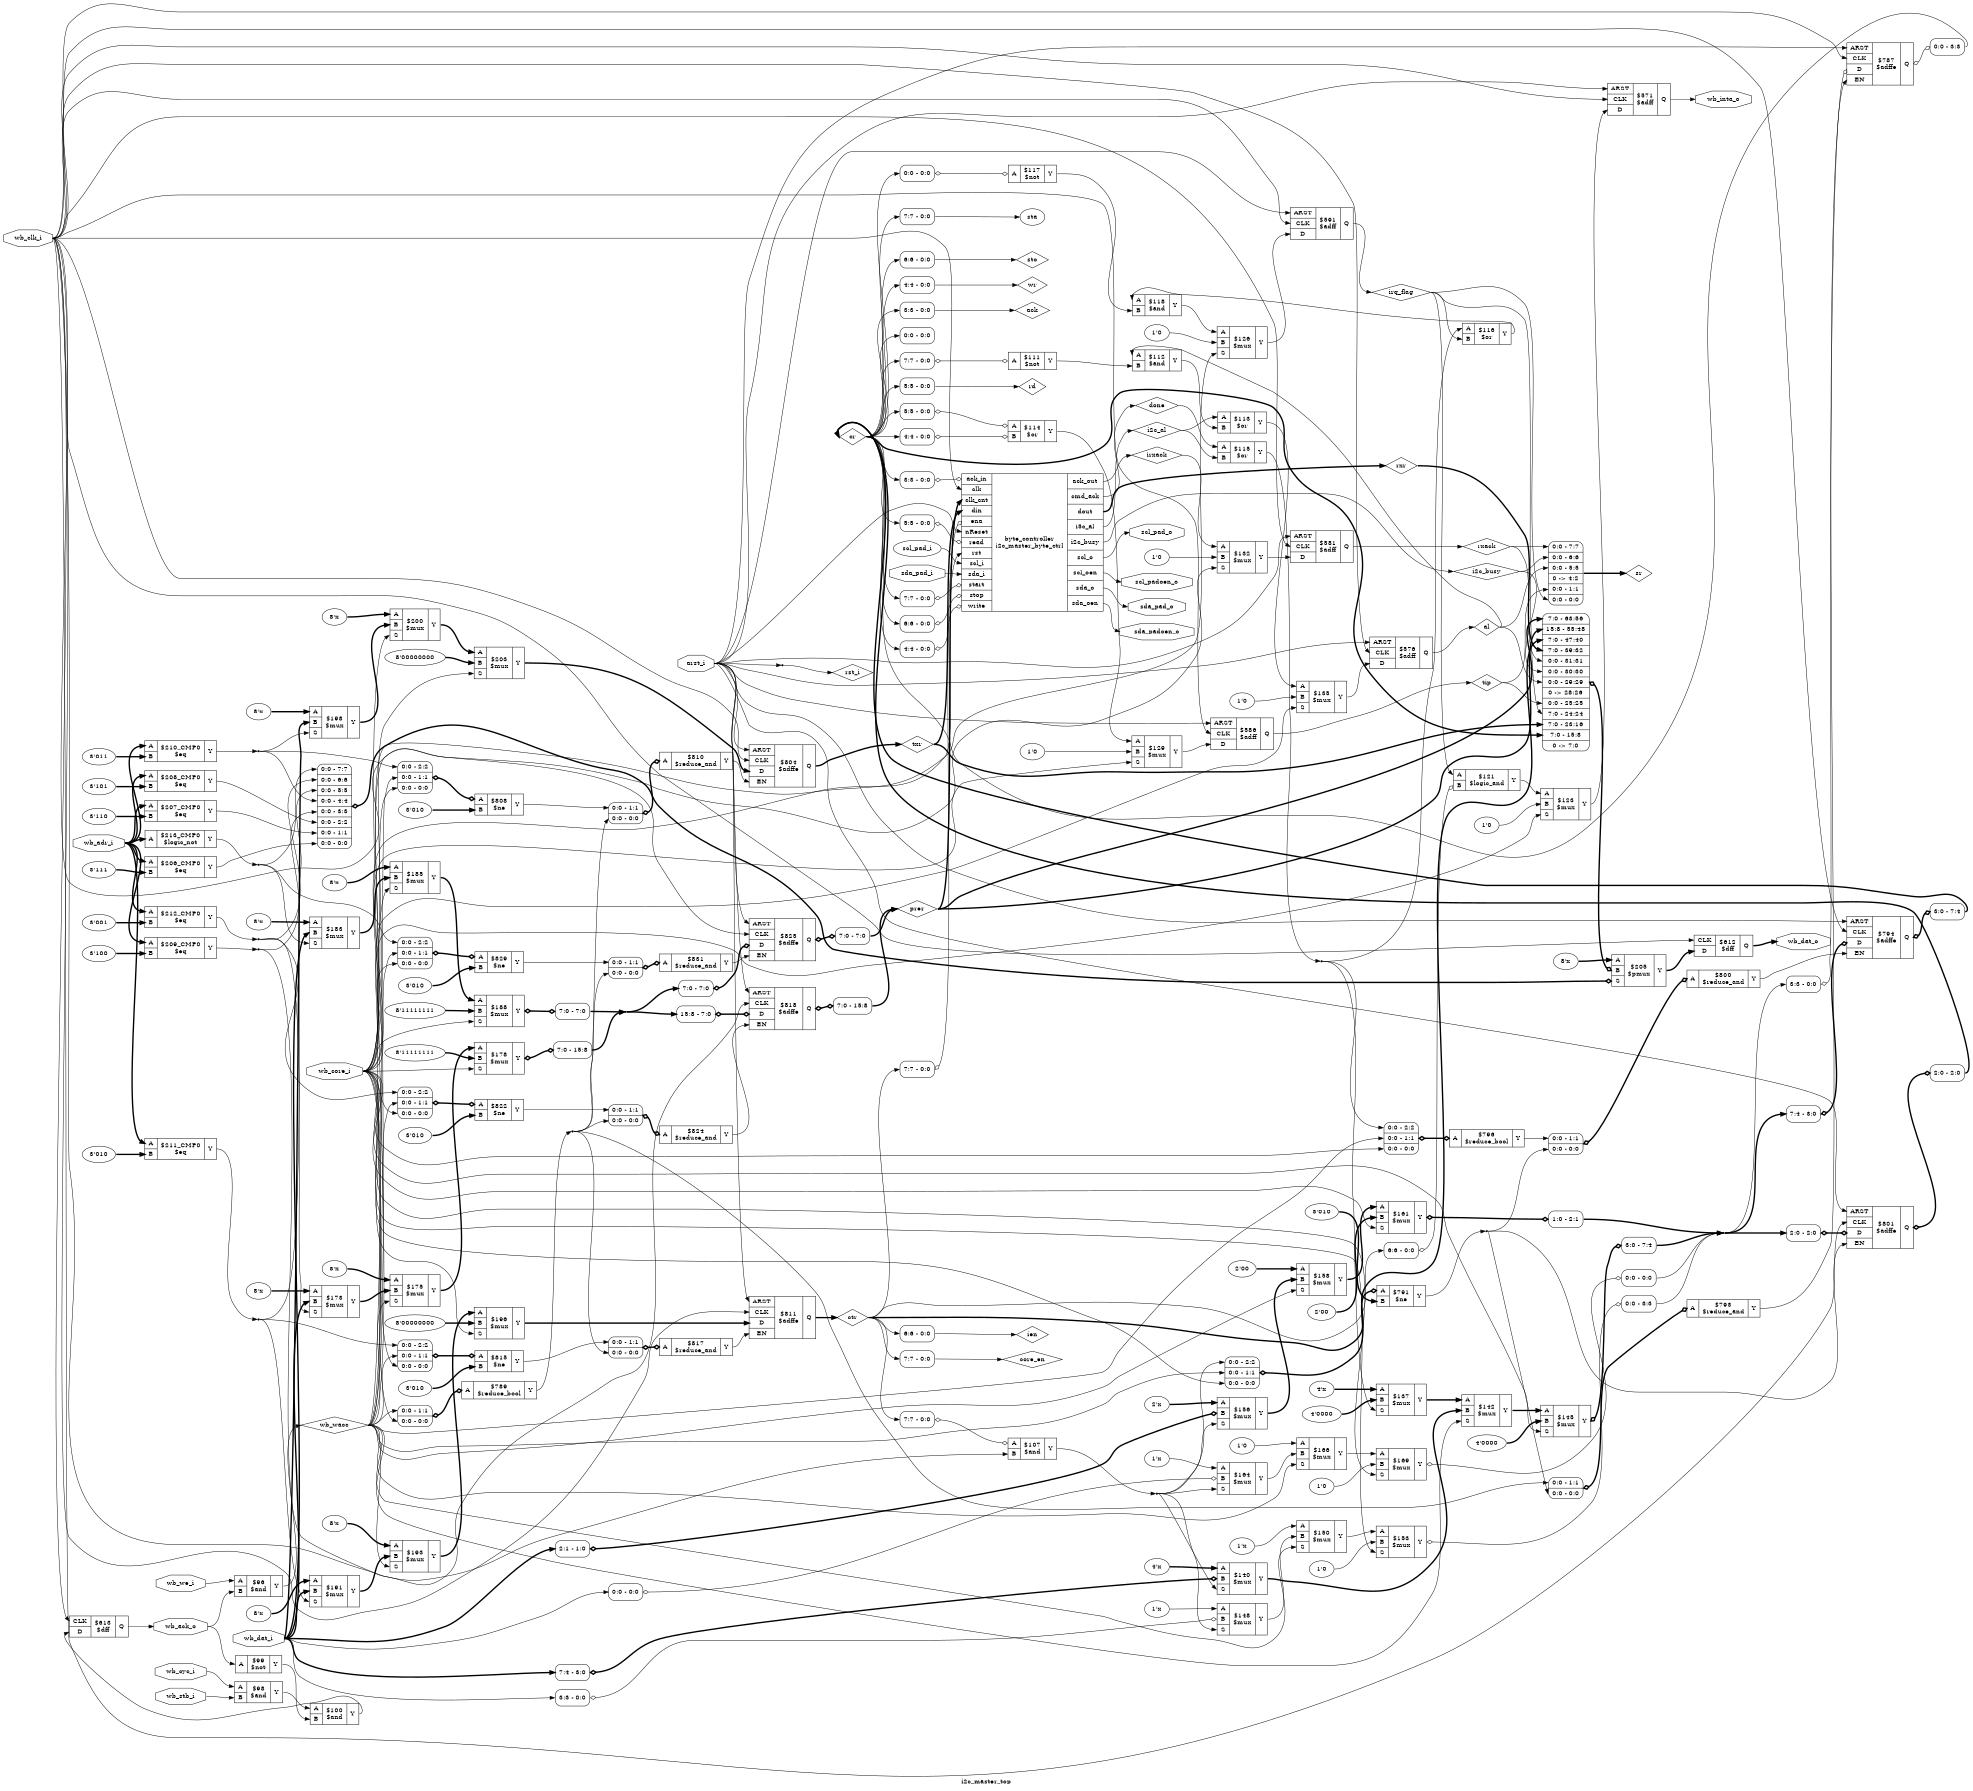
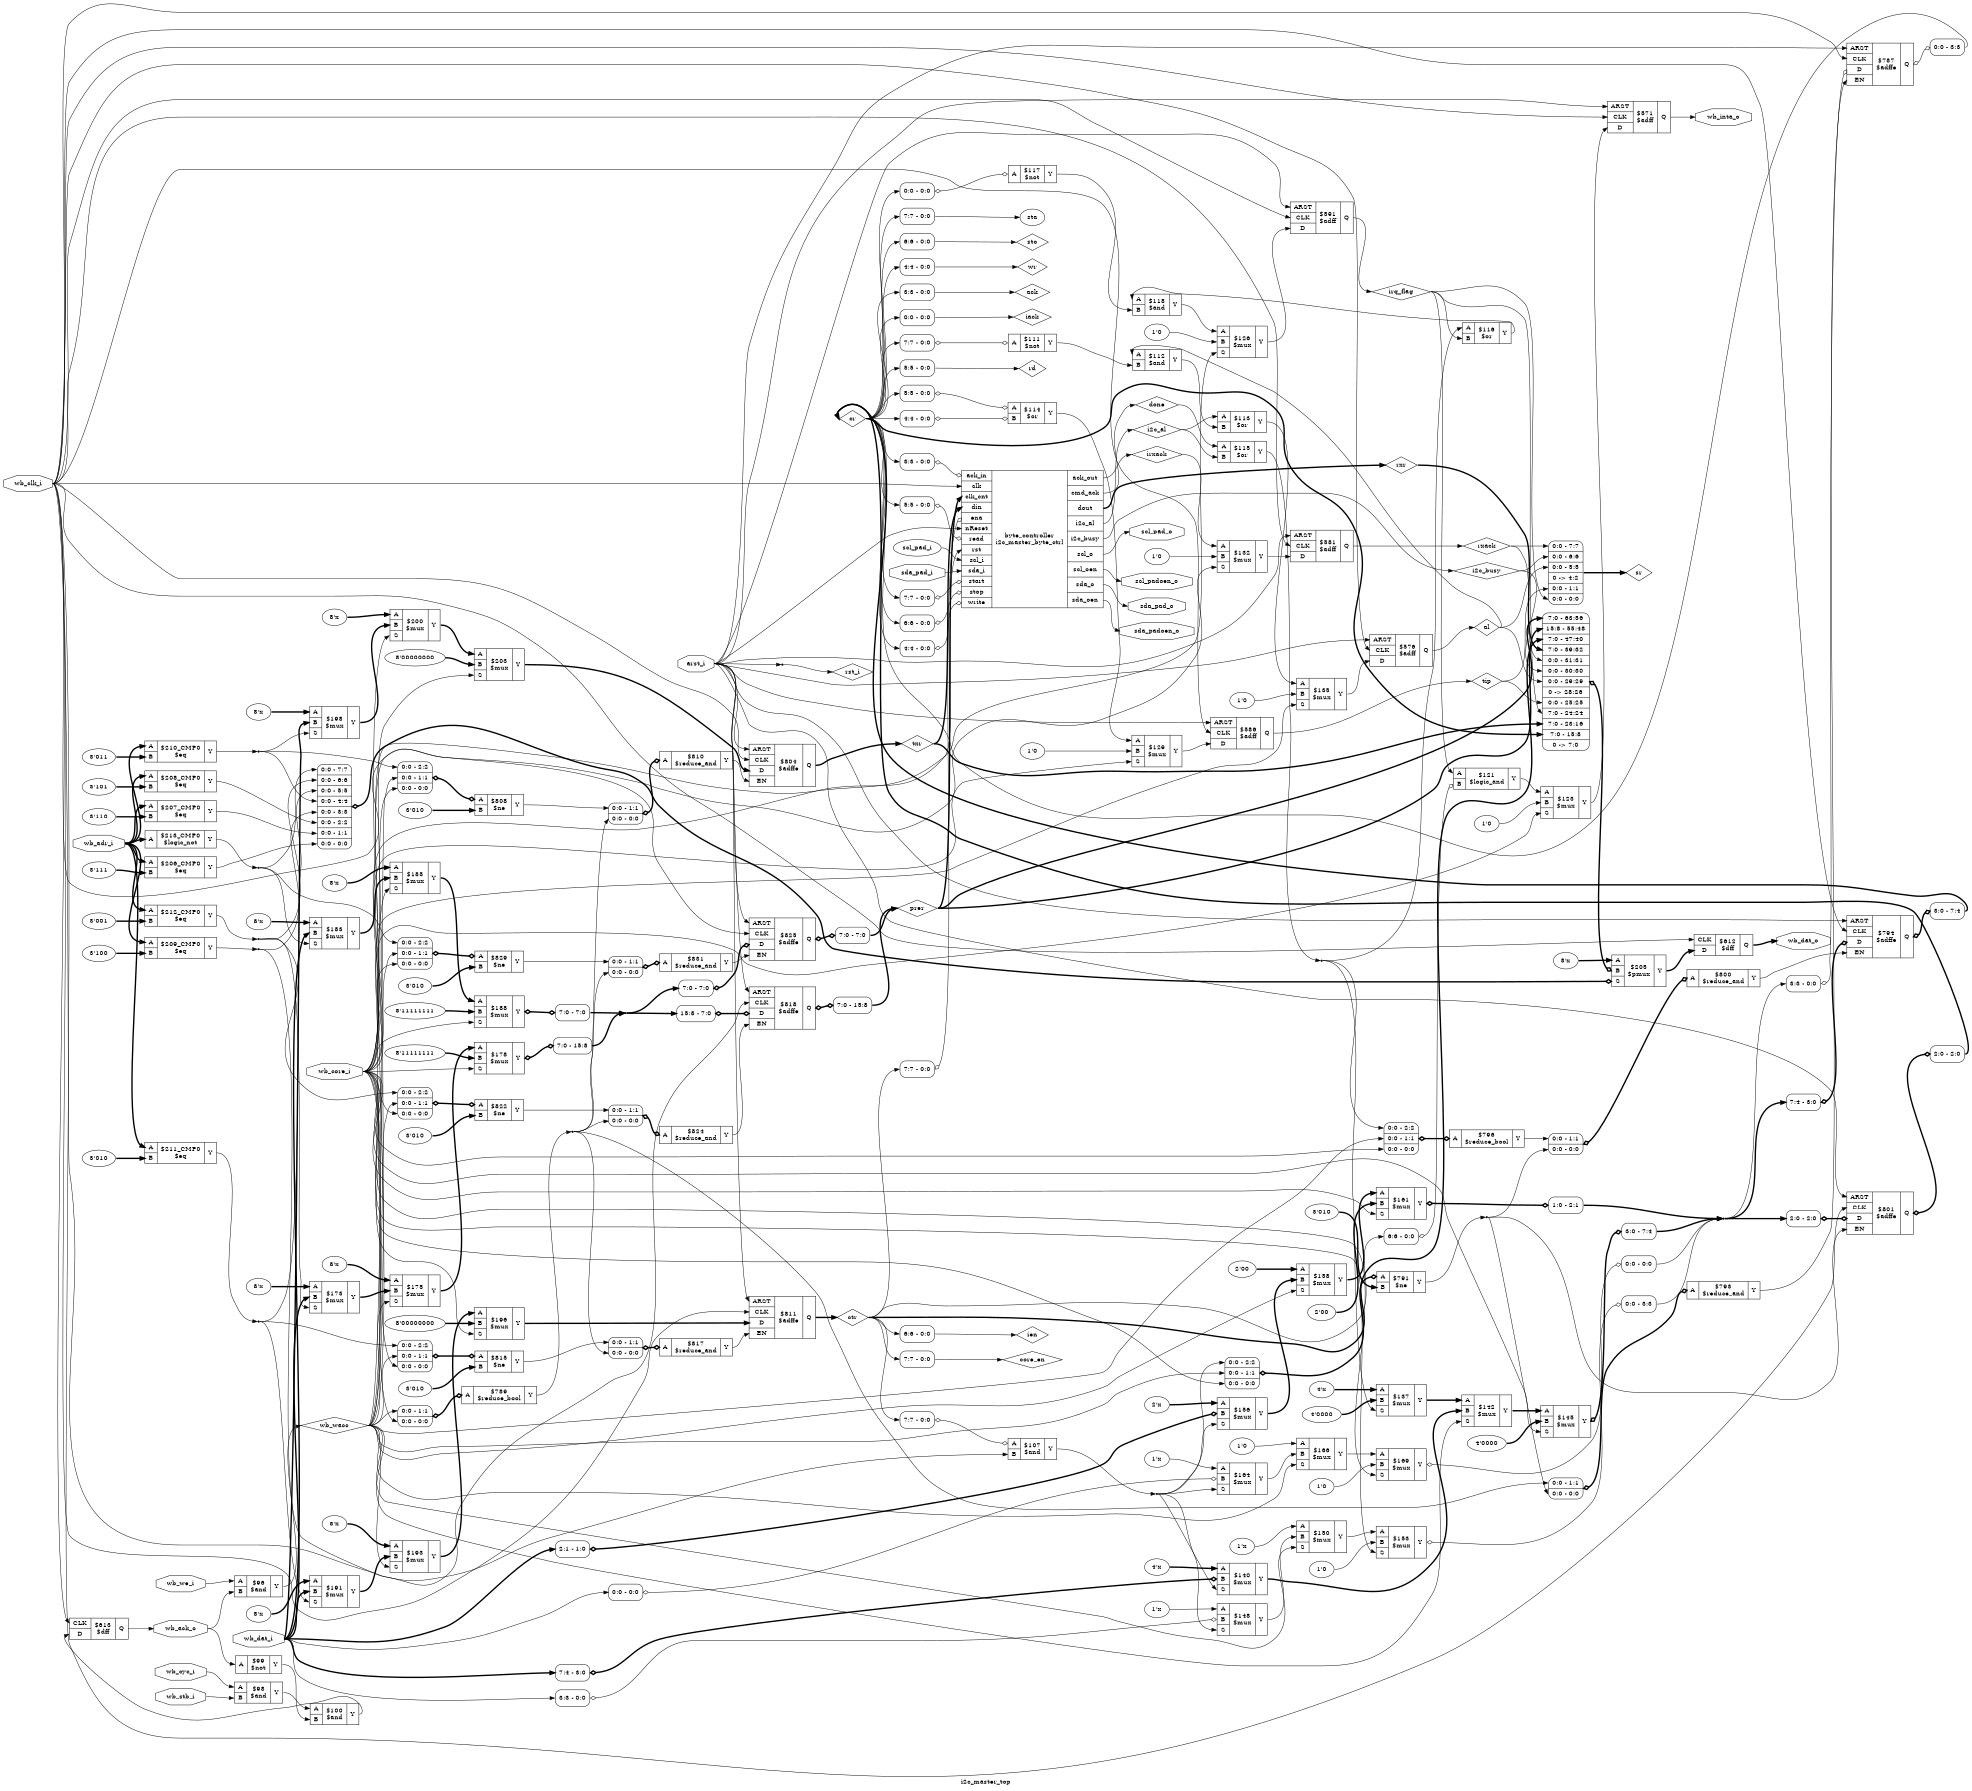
none -> (1032, 317)
(1085, 527) -> (1085, 523)
